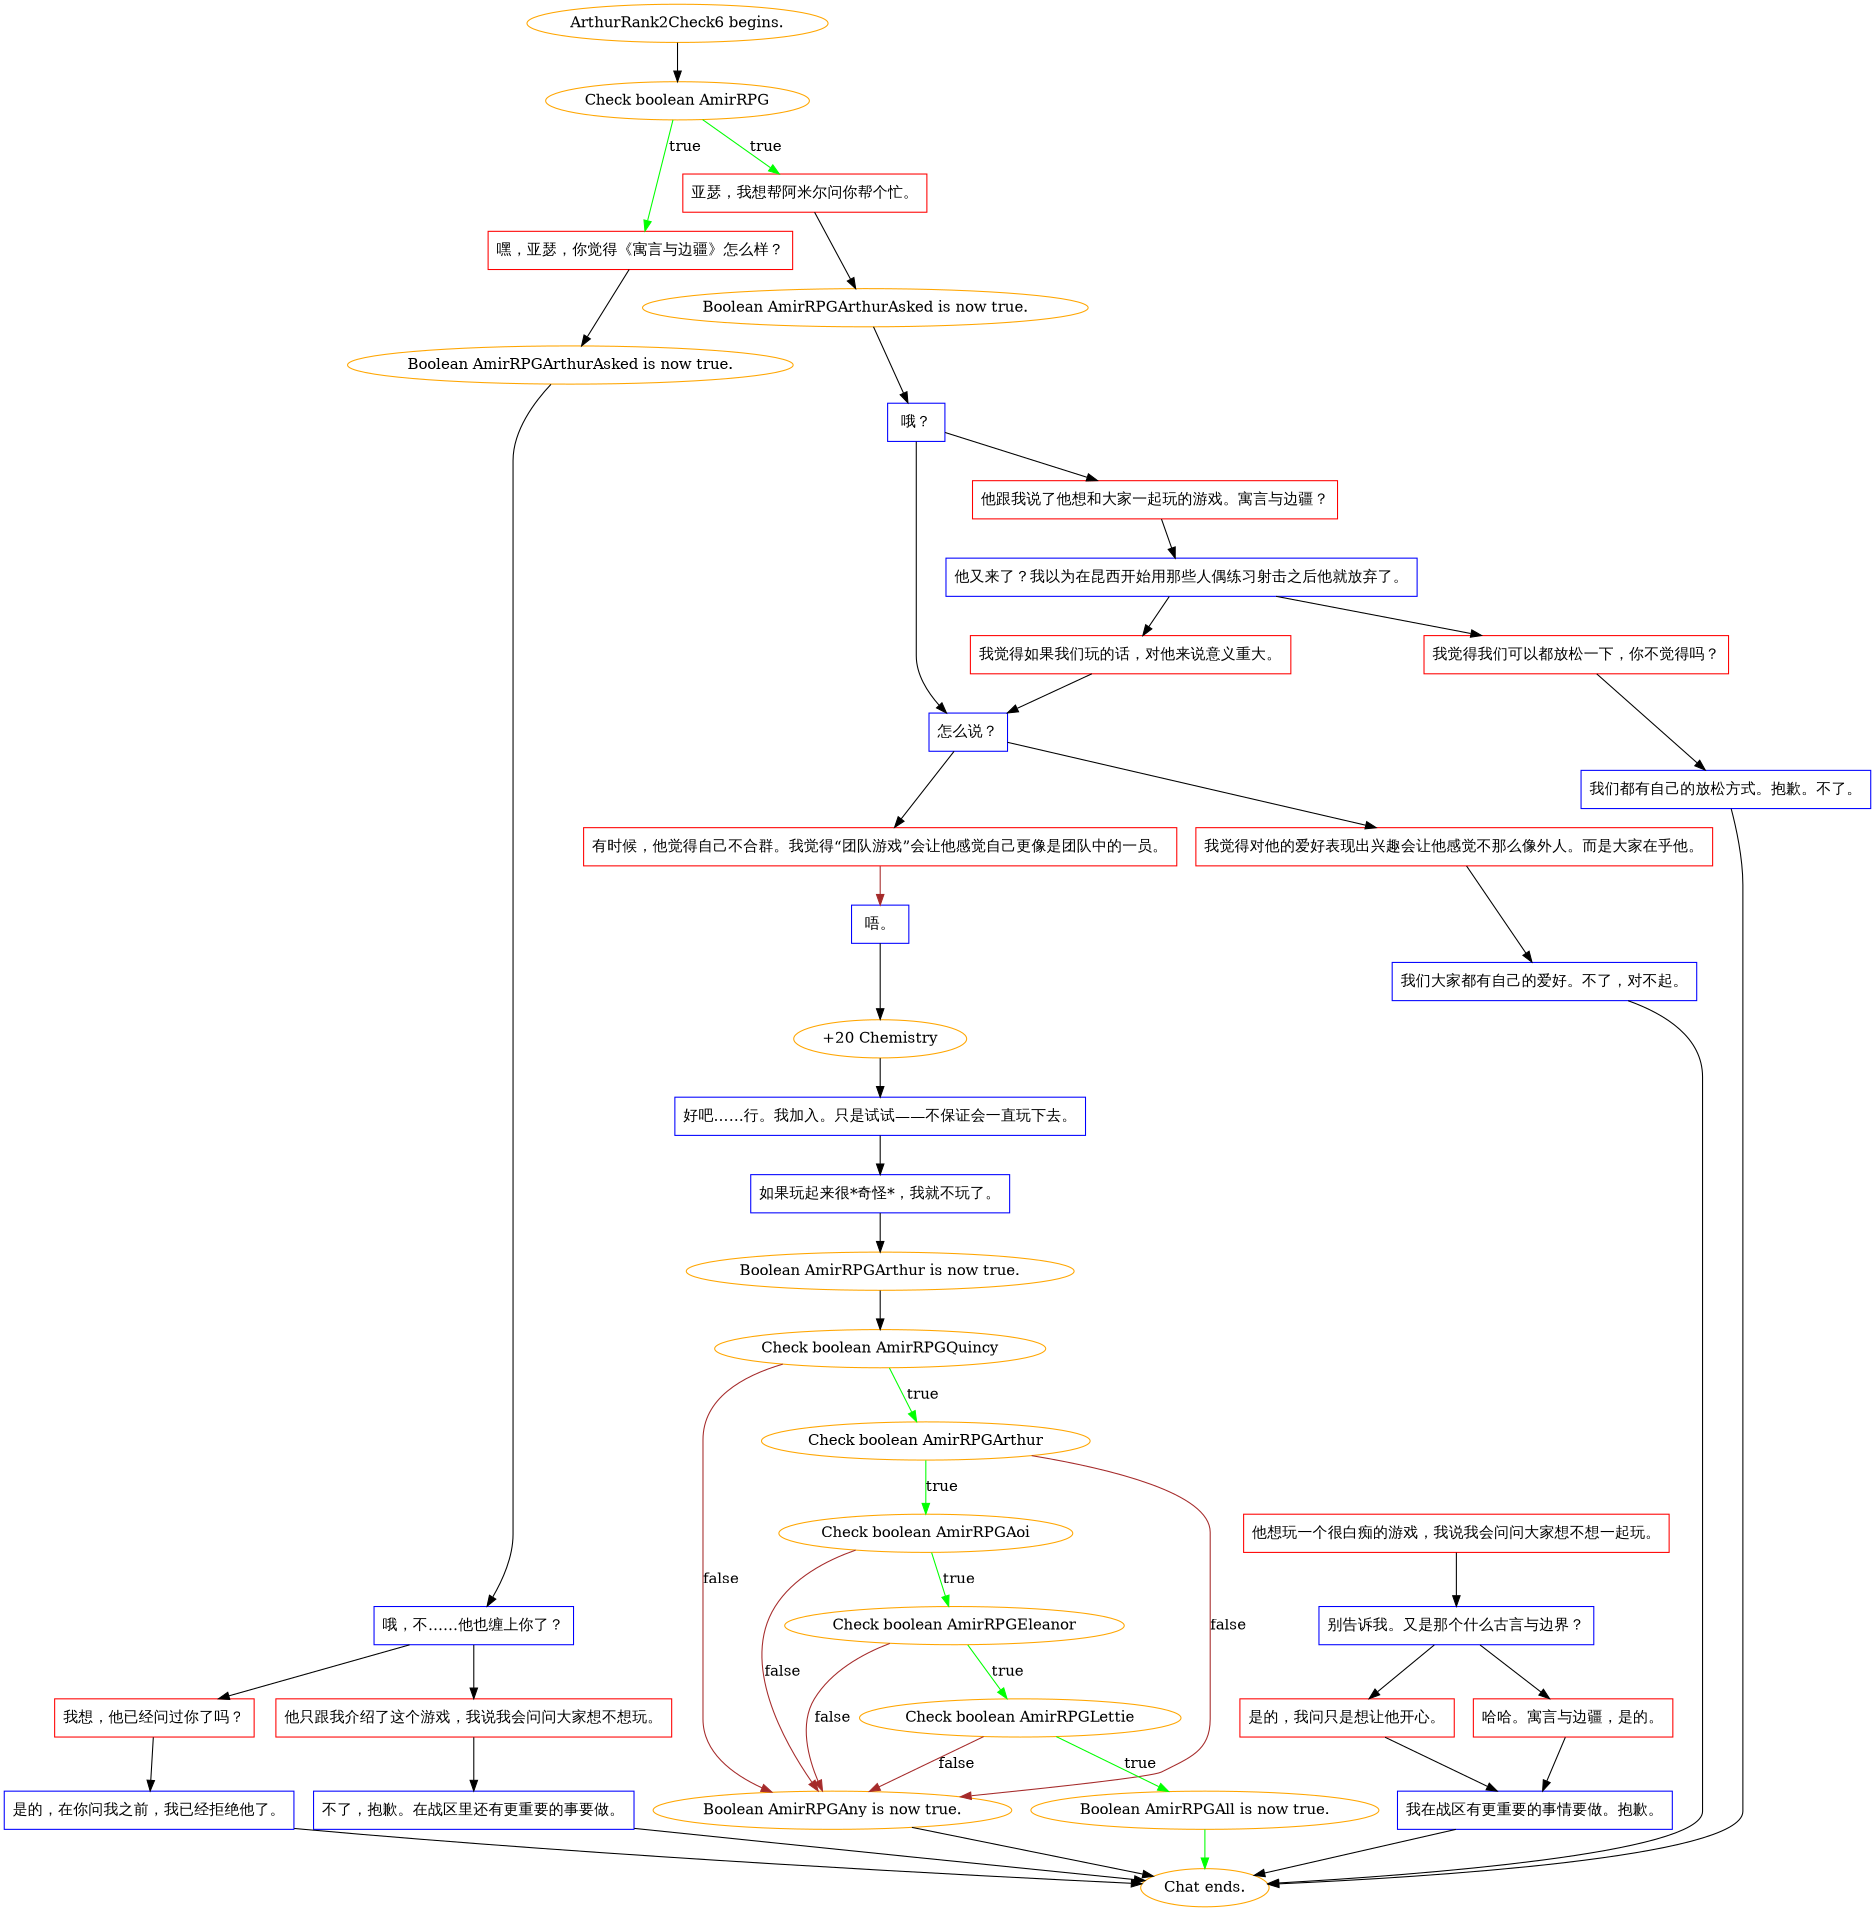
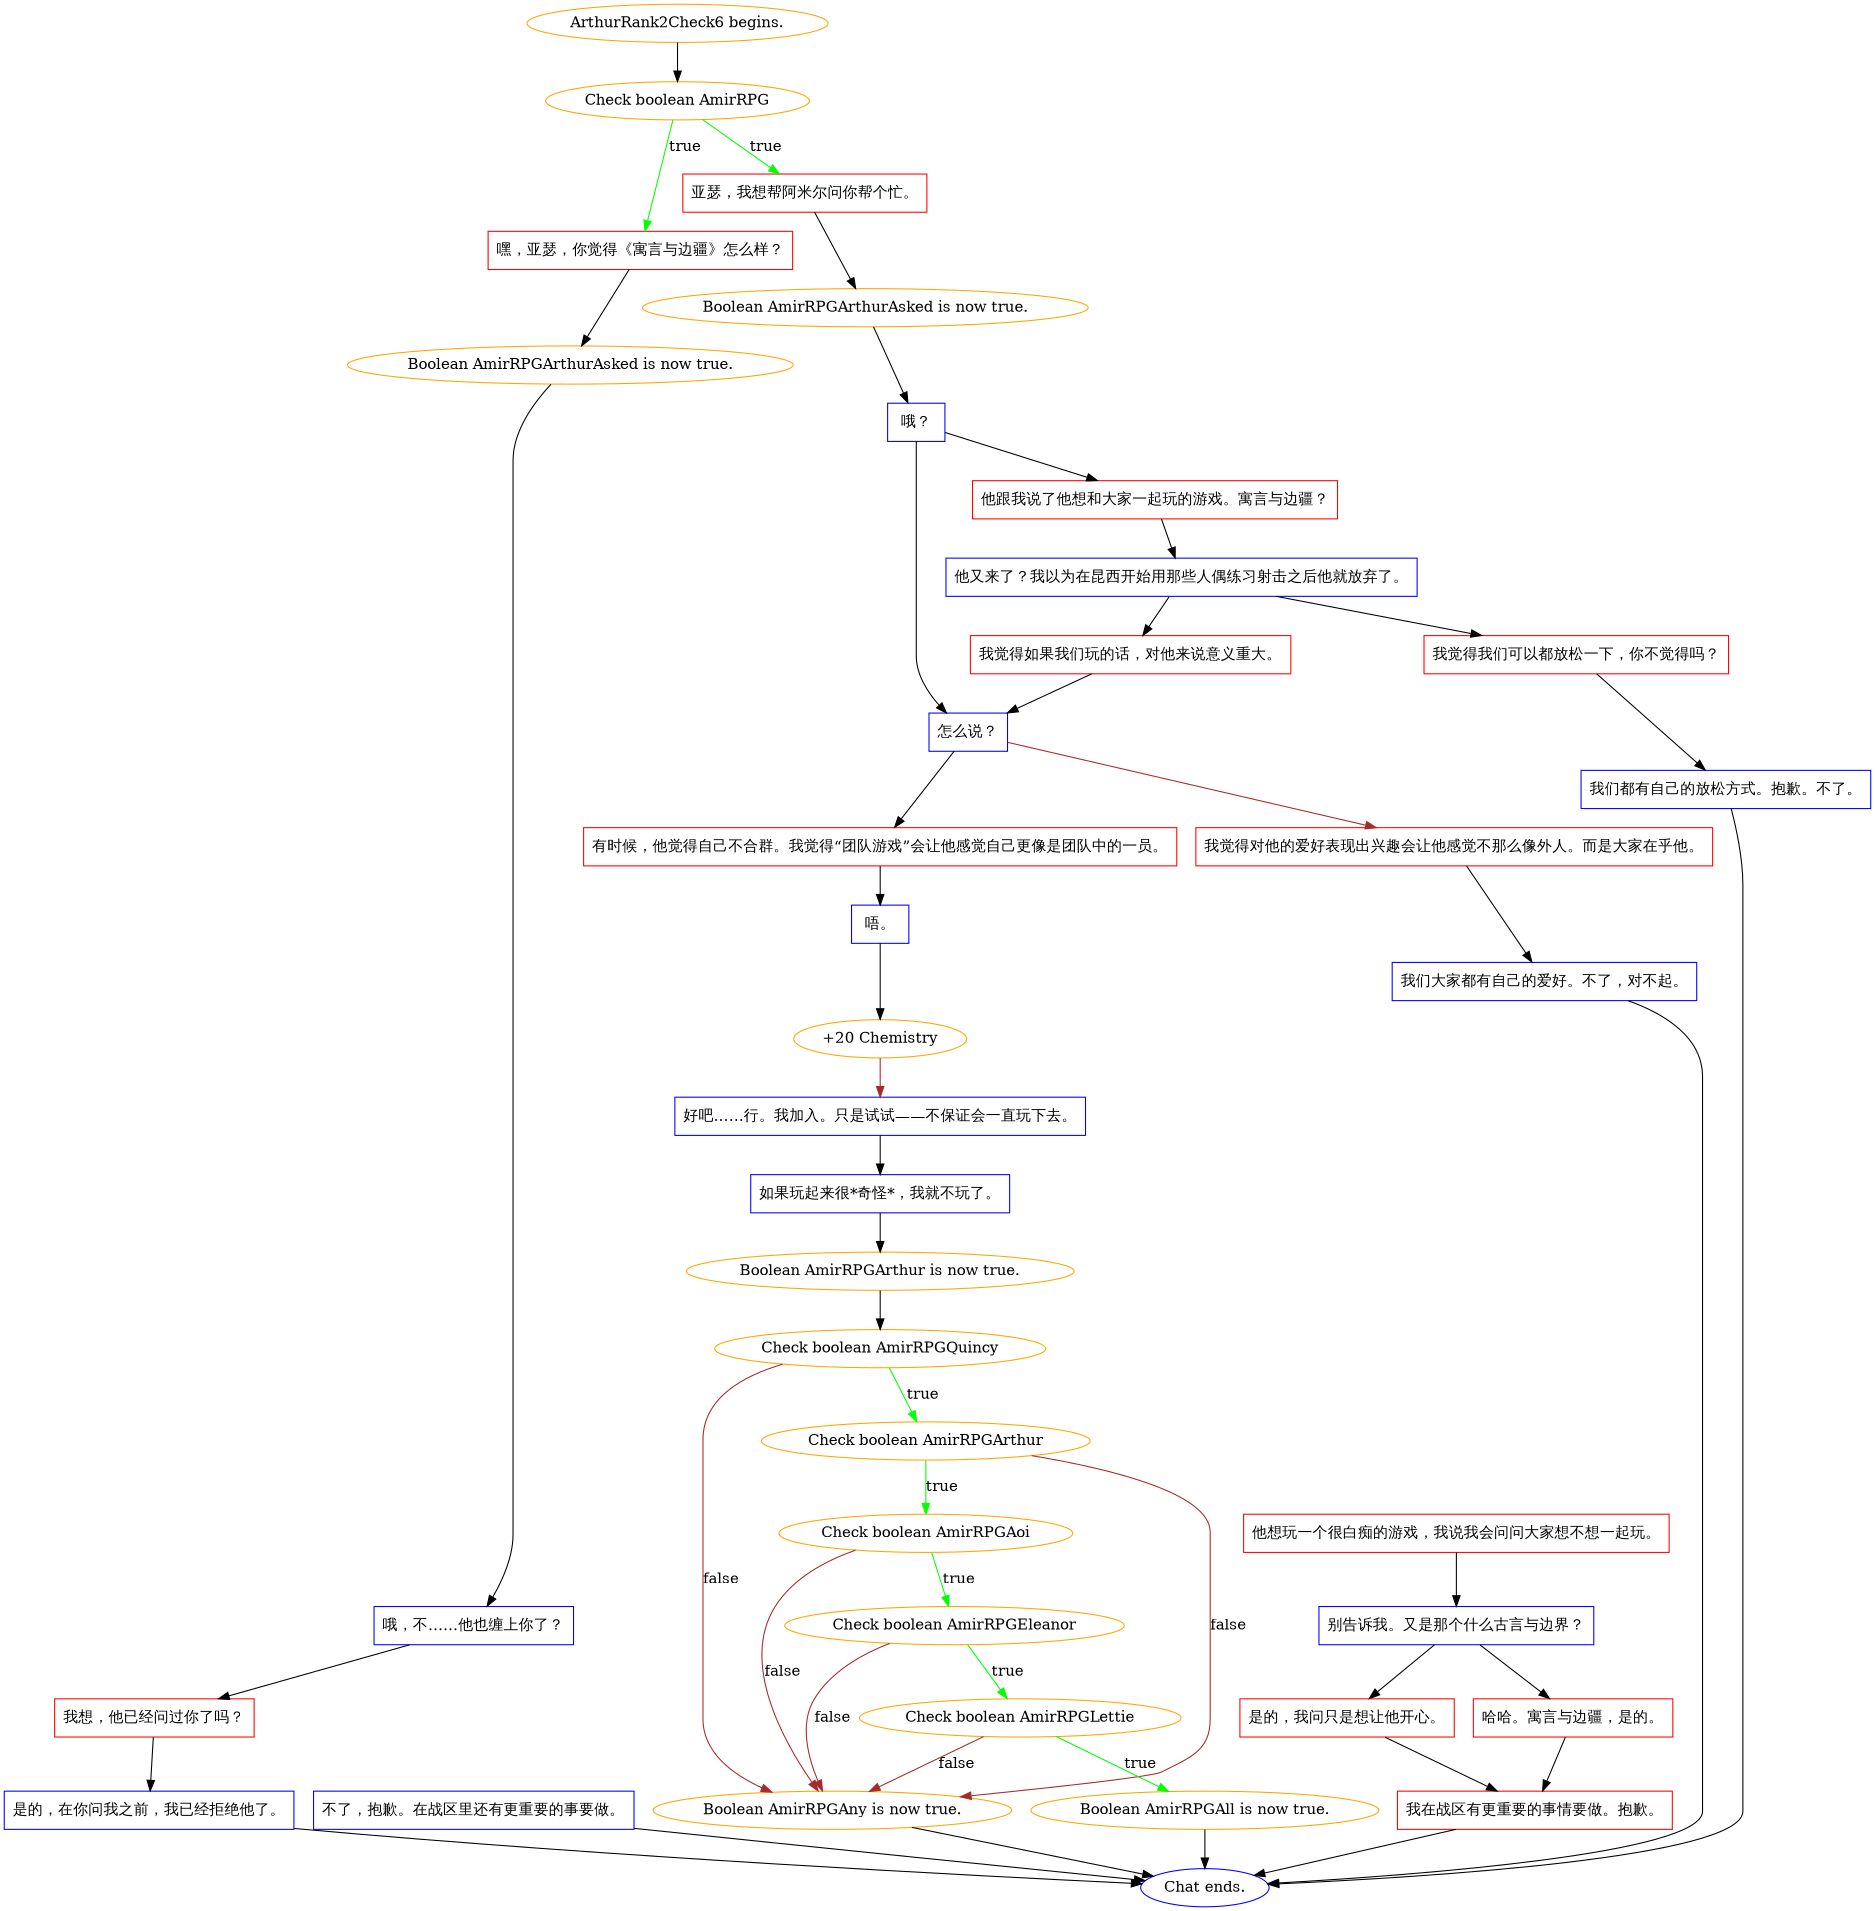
(1187, 784) -> (1187, 784)
(880, 880) -> (880, 880)
(880, 1072) -> (880, 1072)
(474, 1718) -> none
(1535, 1810) -> (1535, 1810)
(1205, 1844) -> (1205, 1844)
(1205, 1888) -> (1205, 1888)
